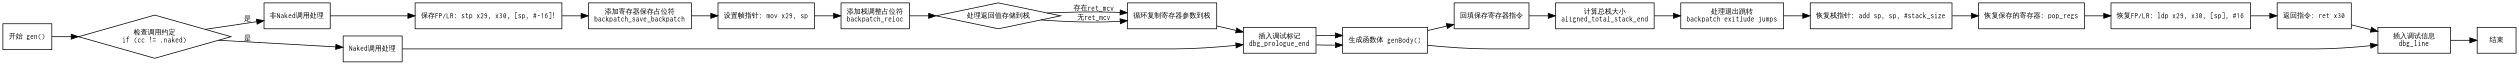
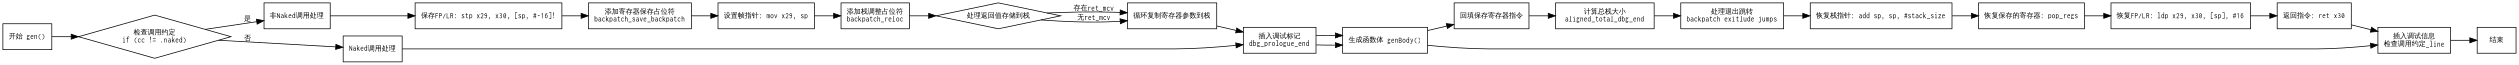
(1605, 16) -> (1605, 16)
(247, 38) -> (247, 38)
(2414, 40) -> (2414, 40)
